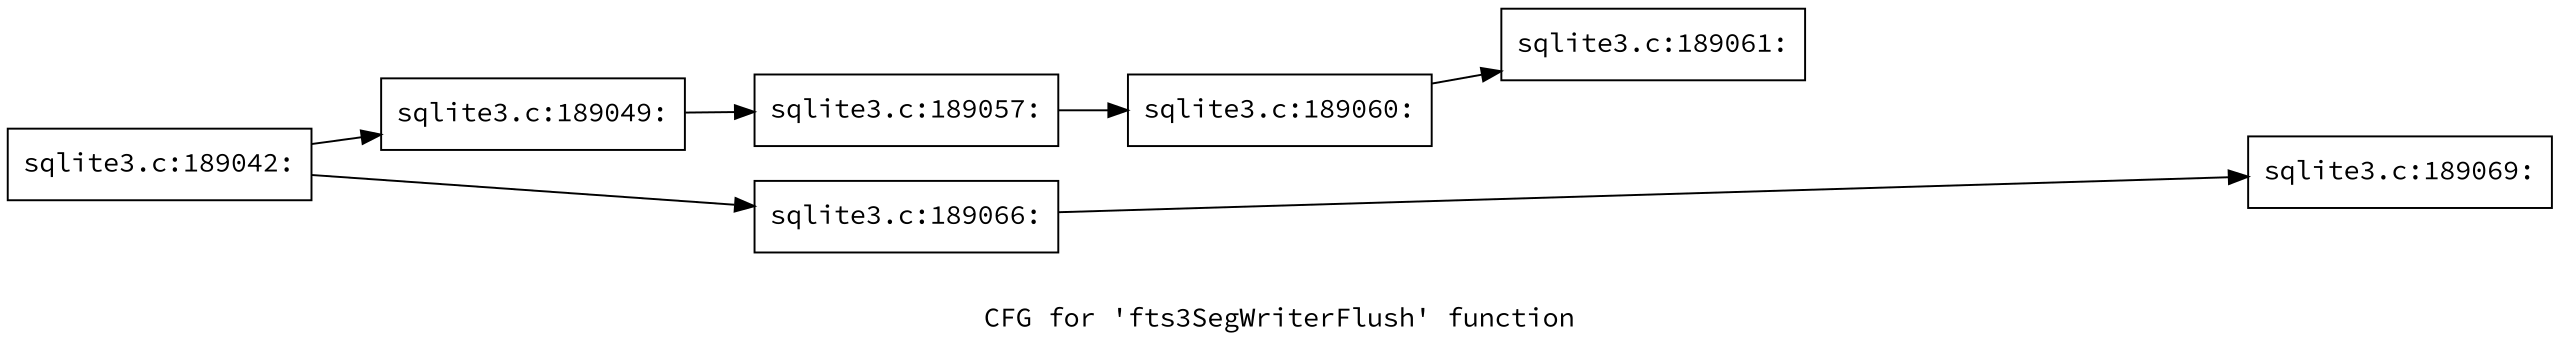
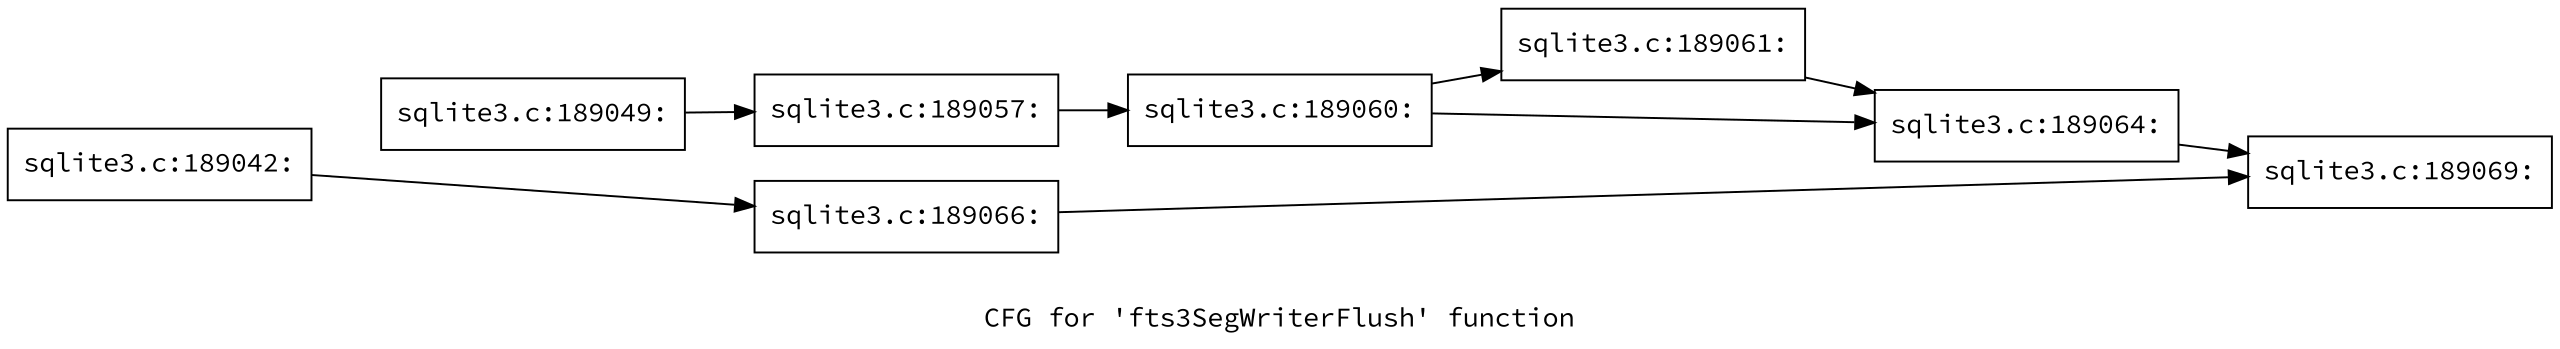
none -> (2027, 126)
(337, 141) -> none
